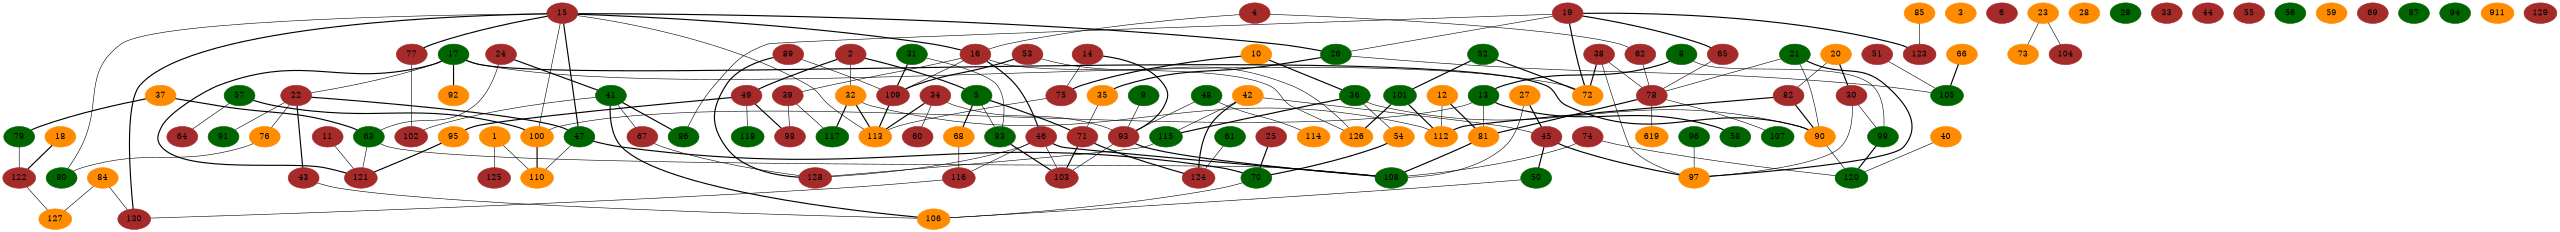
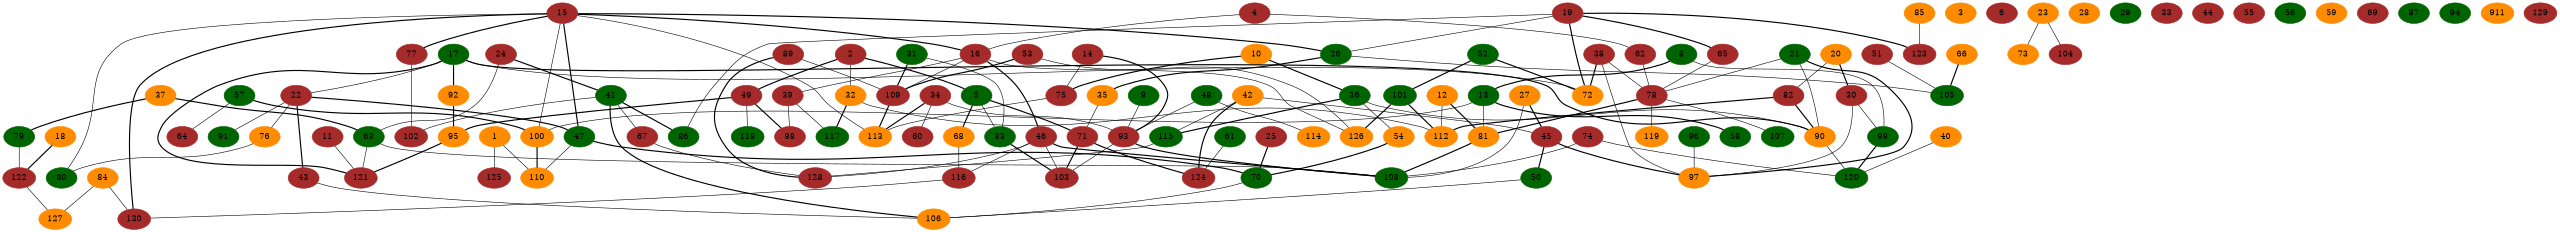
none -> (454, 116)
(863, 116) -> none
(1652, 137) -> (1652, 137)
